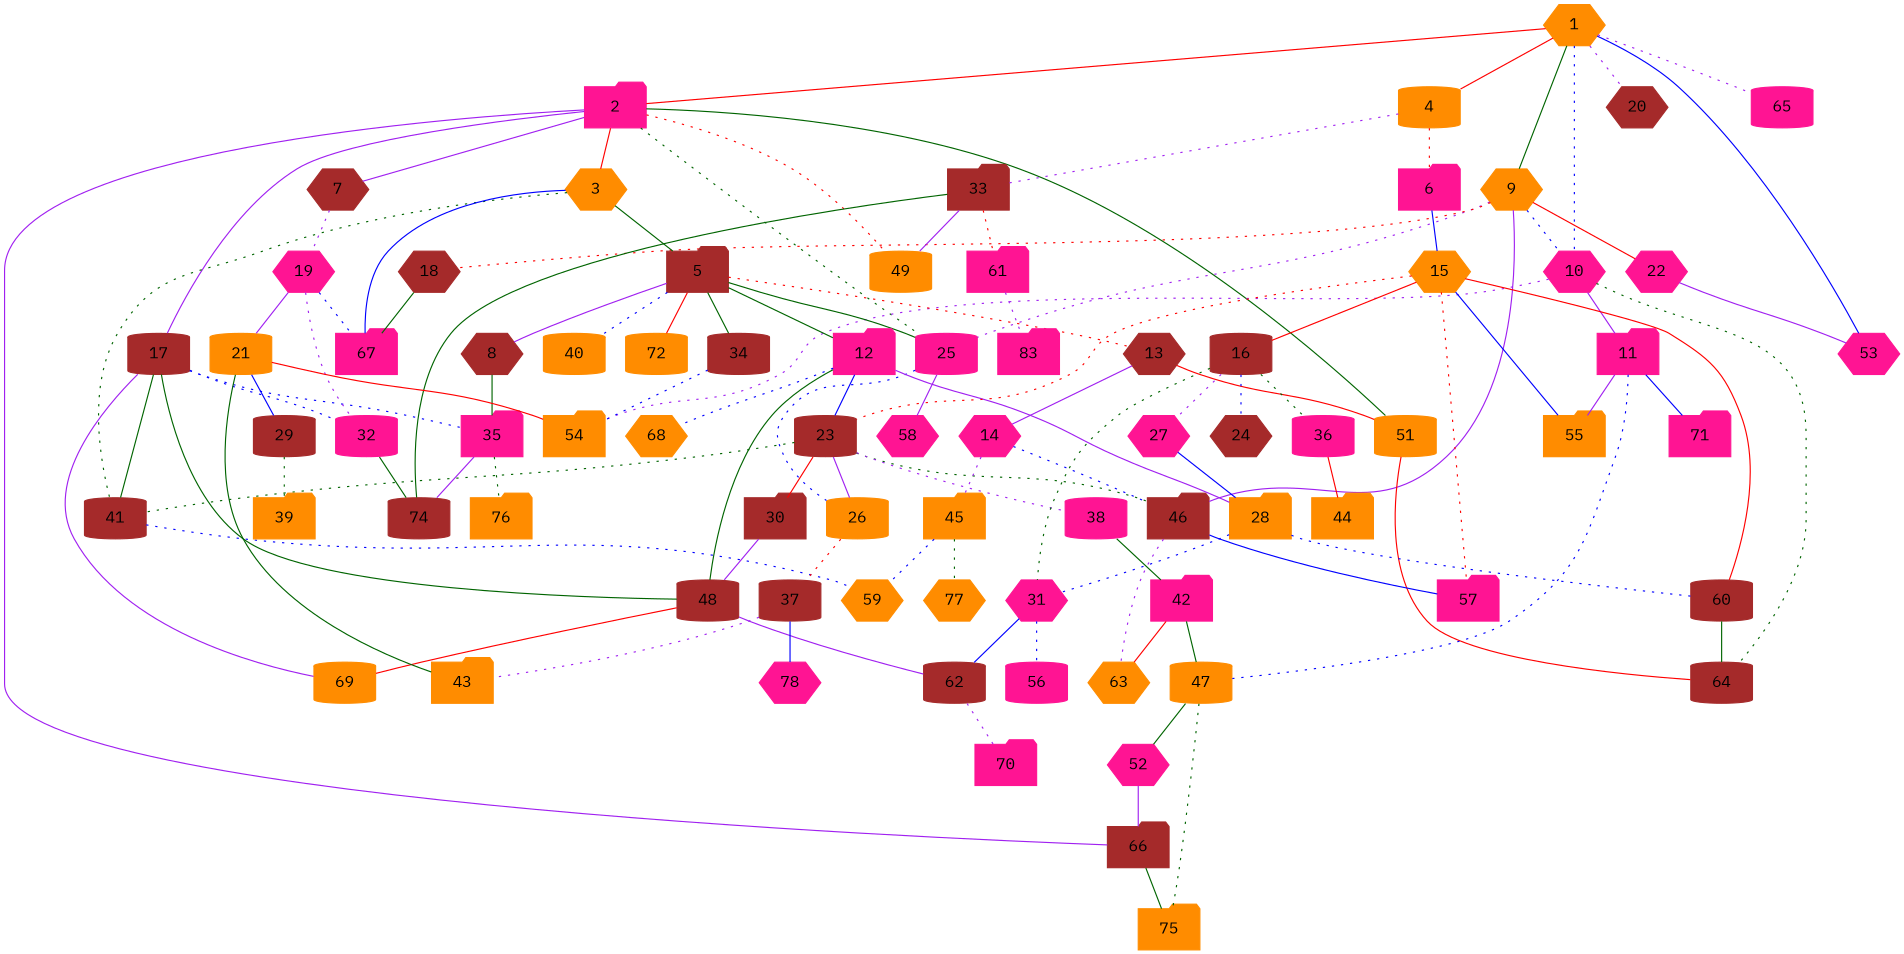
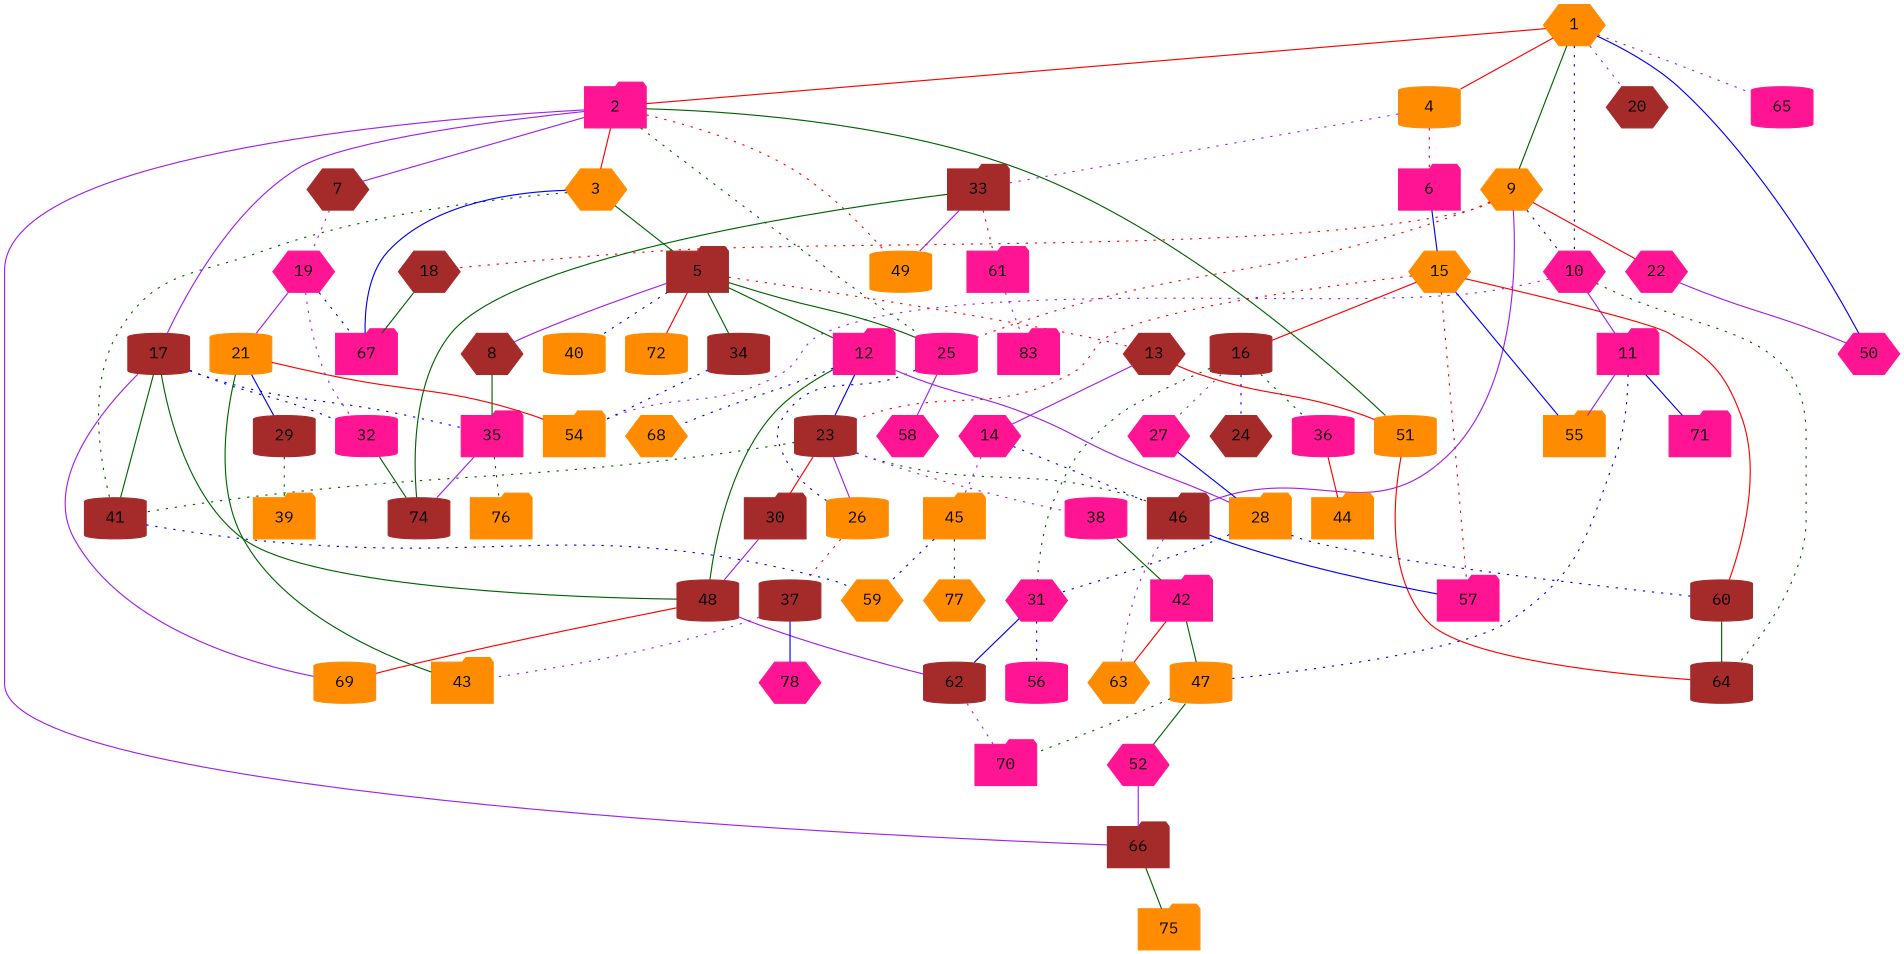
(1234, 271) -> (1234, 271)
(1869, 354) -> (1869, 354)
(1187, 806) -> (1104, 726)
